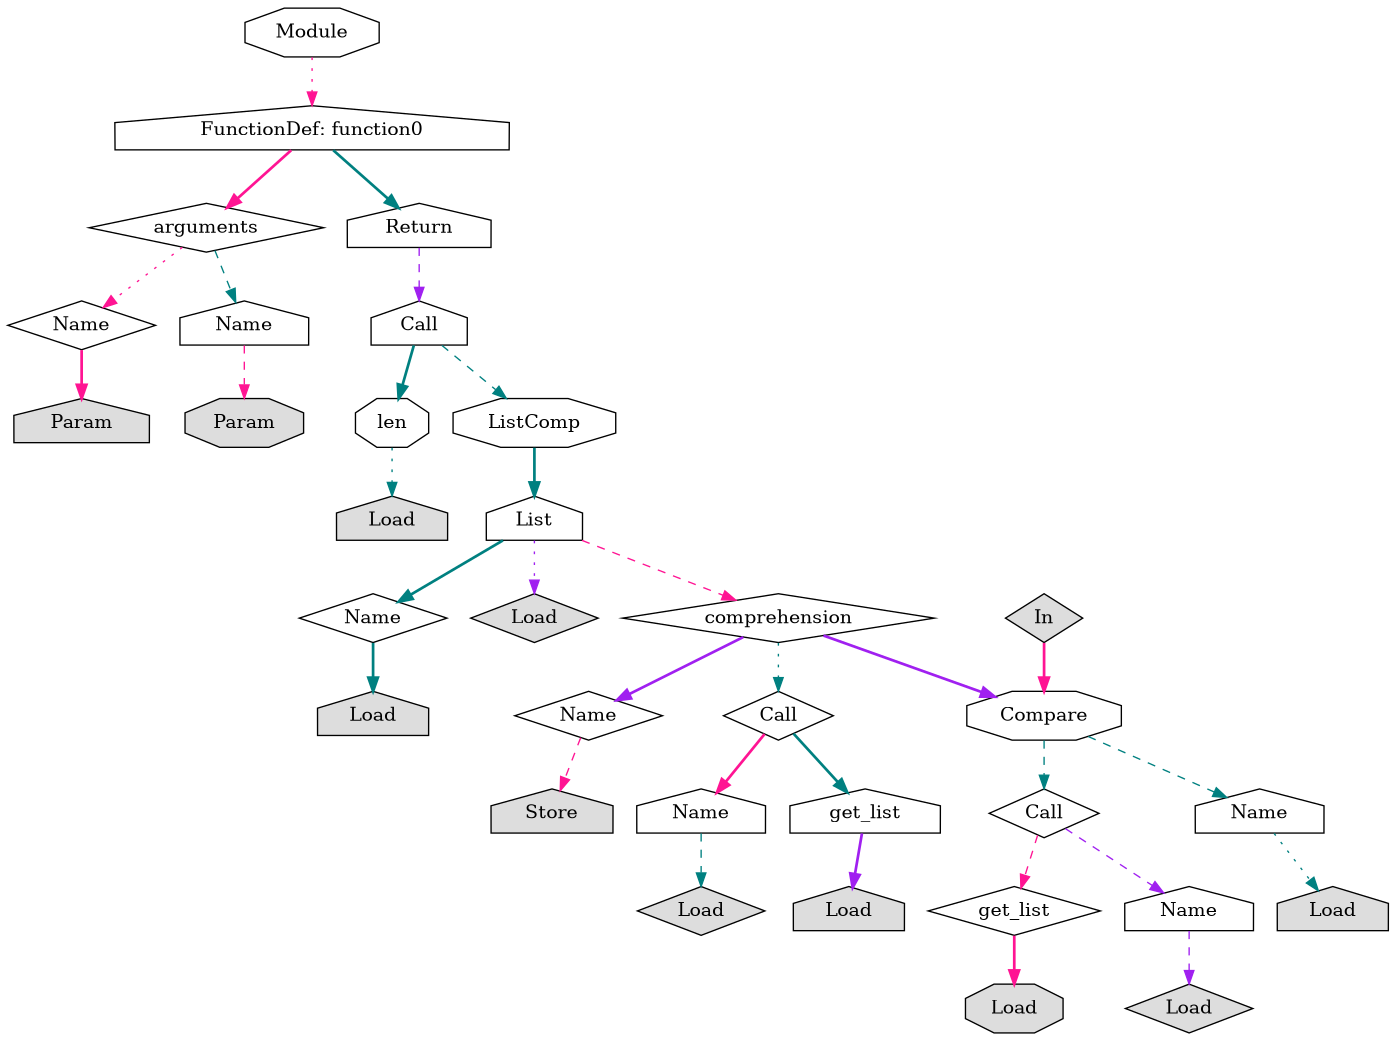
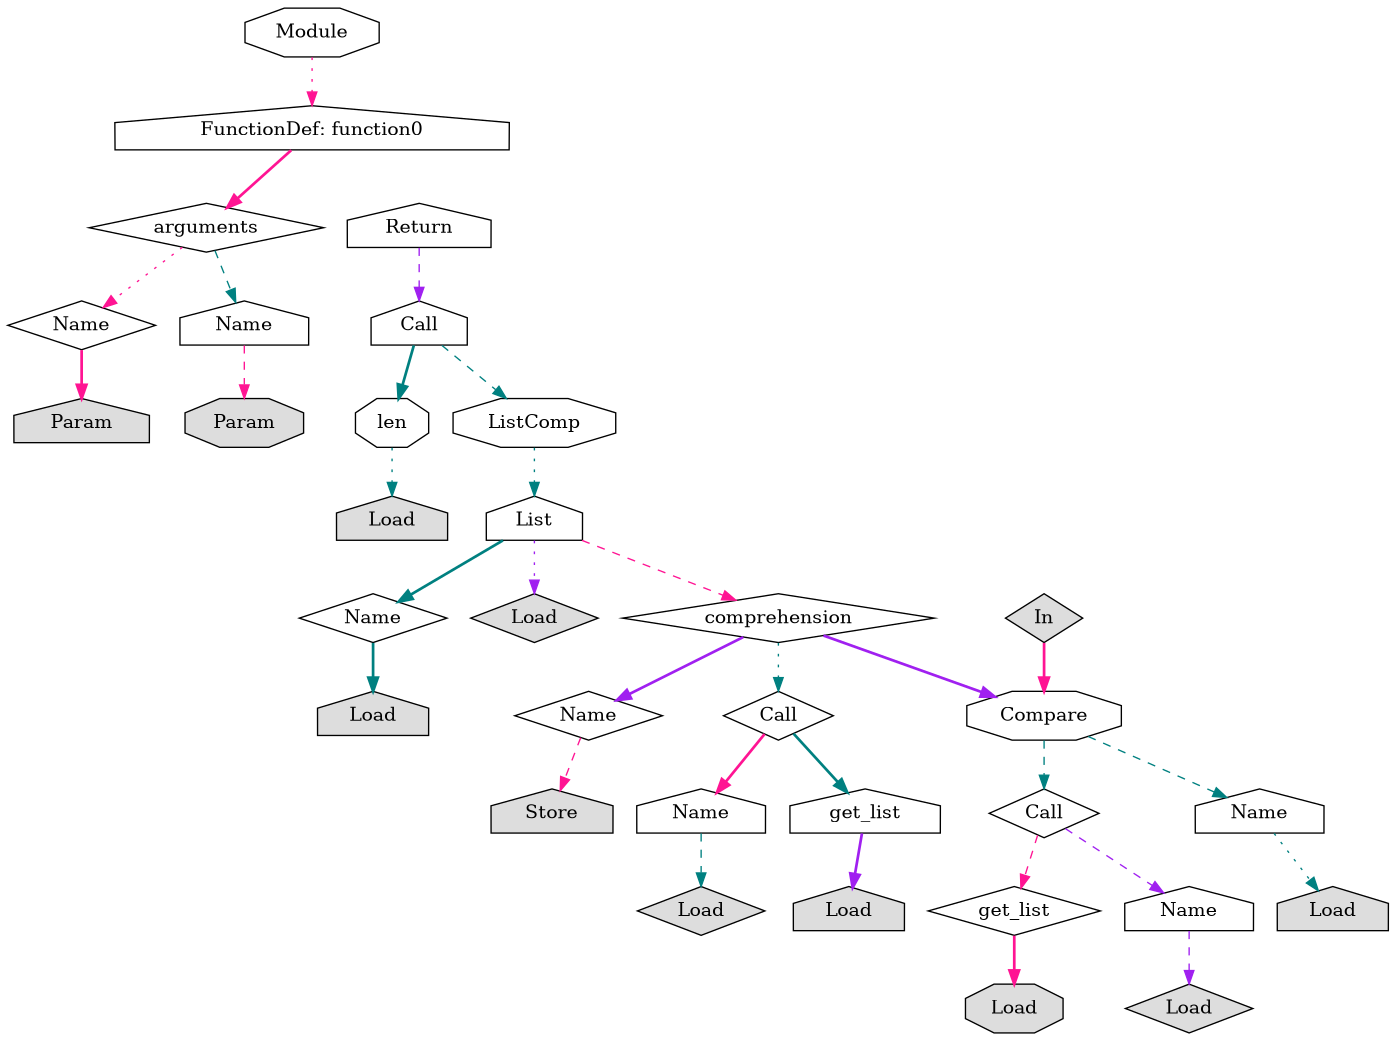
(361, 175) -> none
(534, 465) -> (534, 465)
